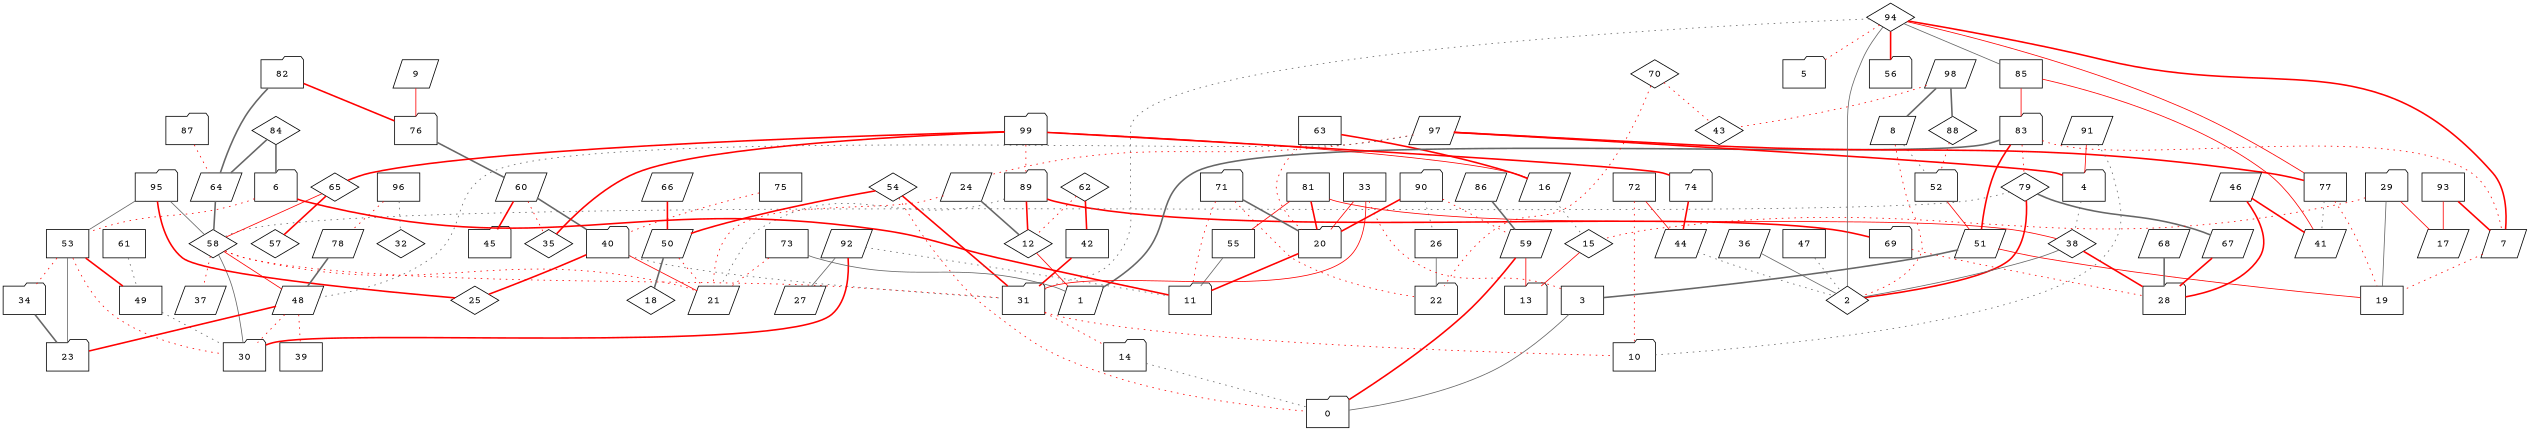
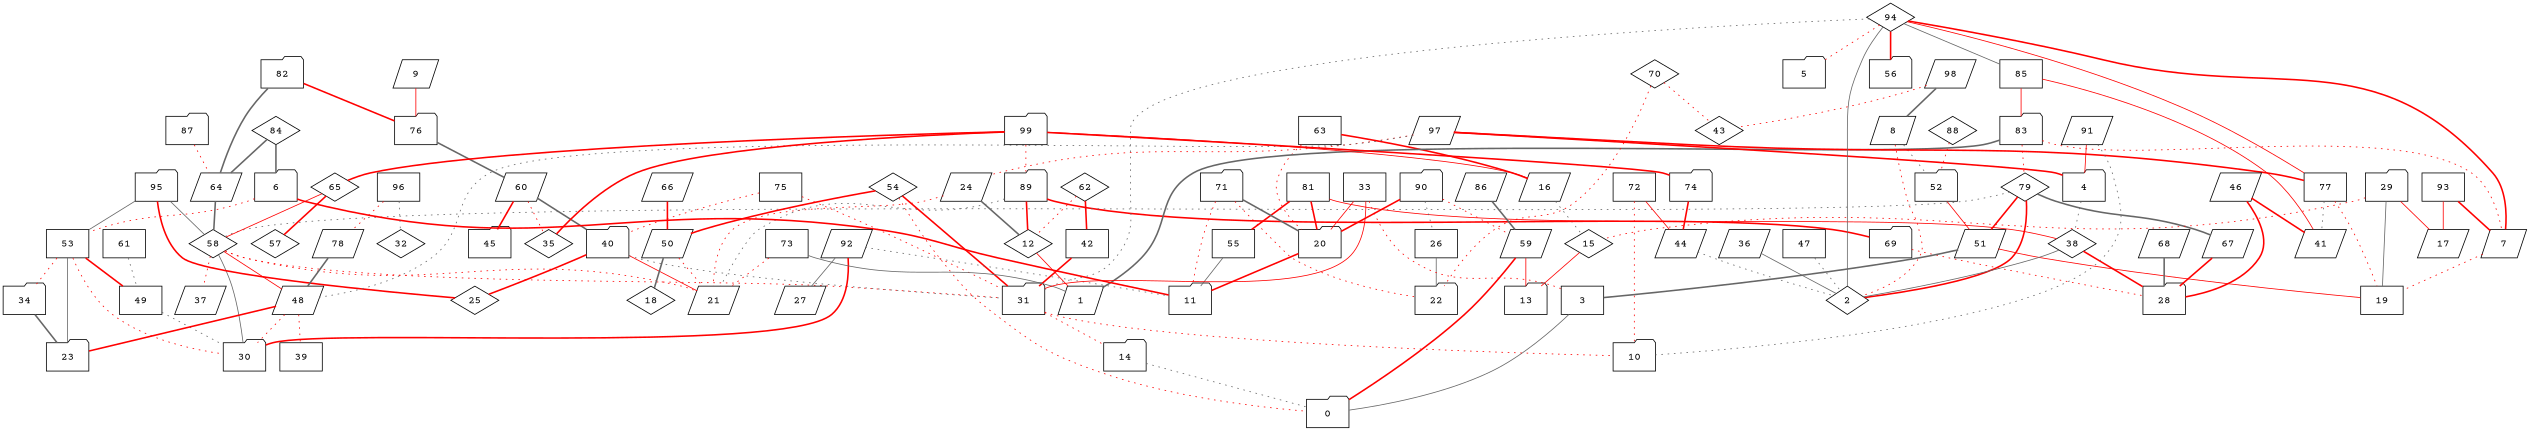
(1952, 102) -> none
(1990, 185) -> (2004, 213)
(1271, 215) -> (1271, 215)
none -> (903, 241)
